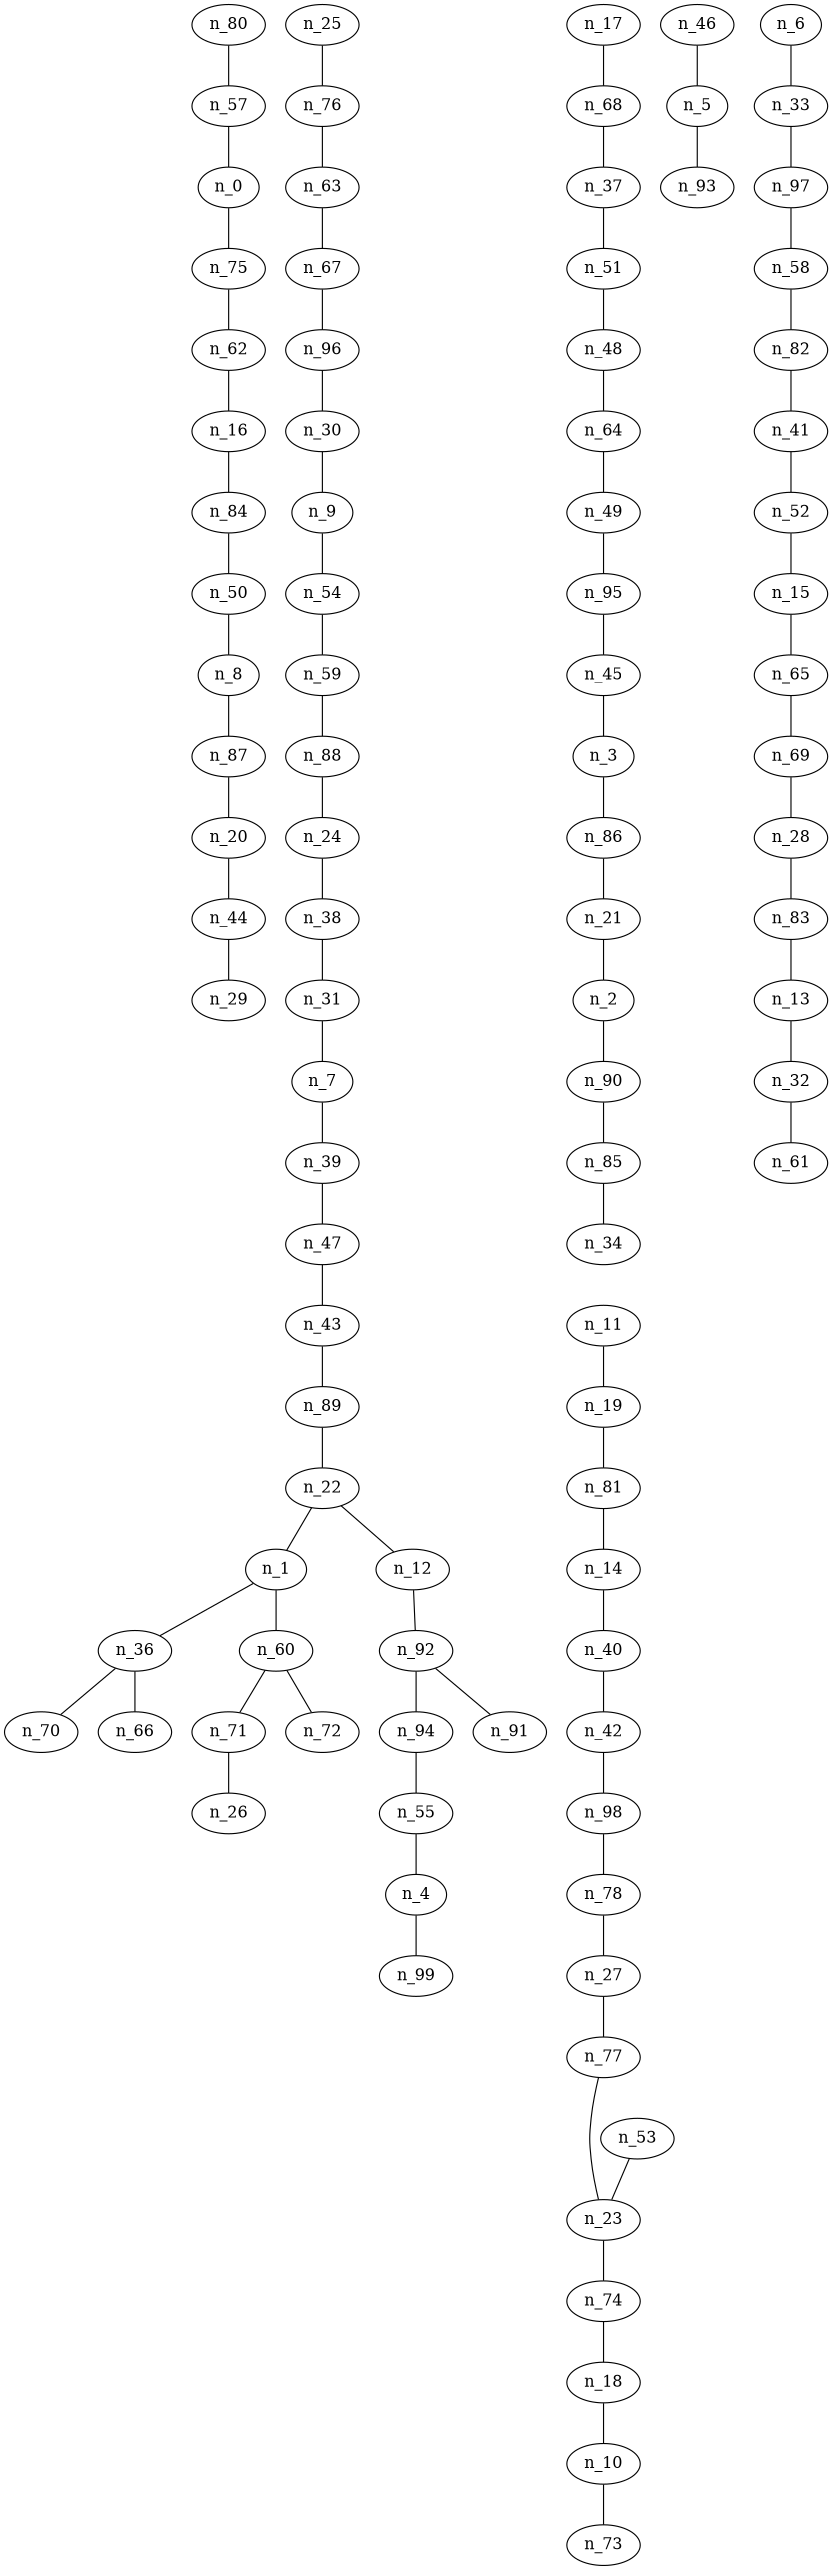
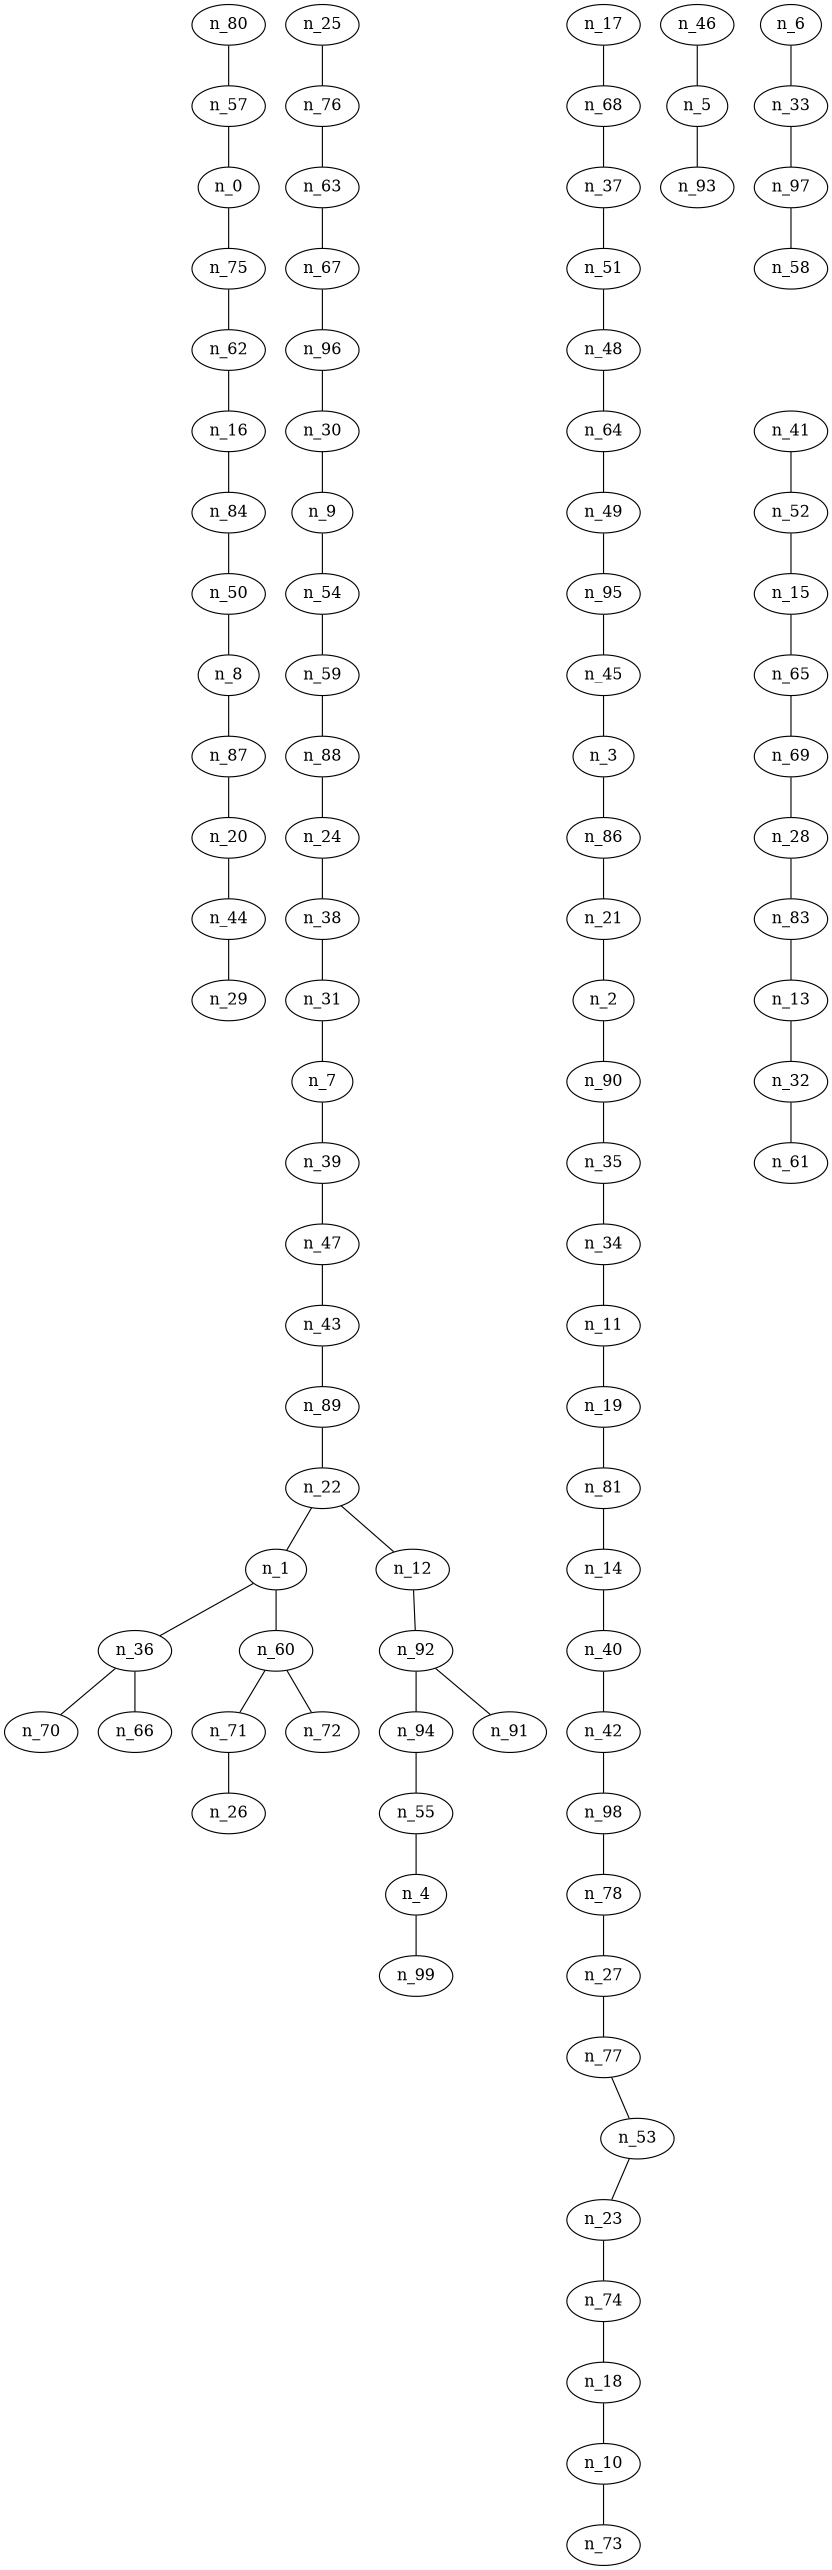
(791, 350) -> none
(604, 1163) -> (604, 1163)
none -> (604, 1285)
(590, 2139) -> (620, 2098)
